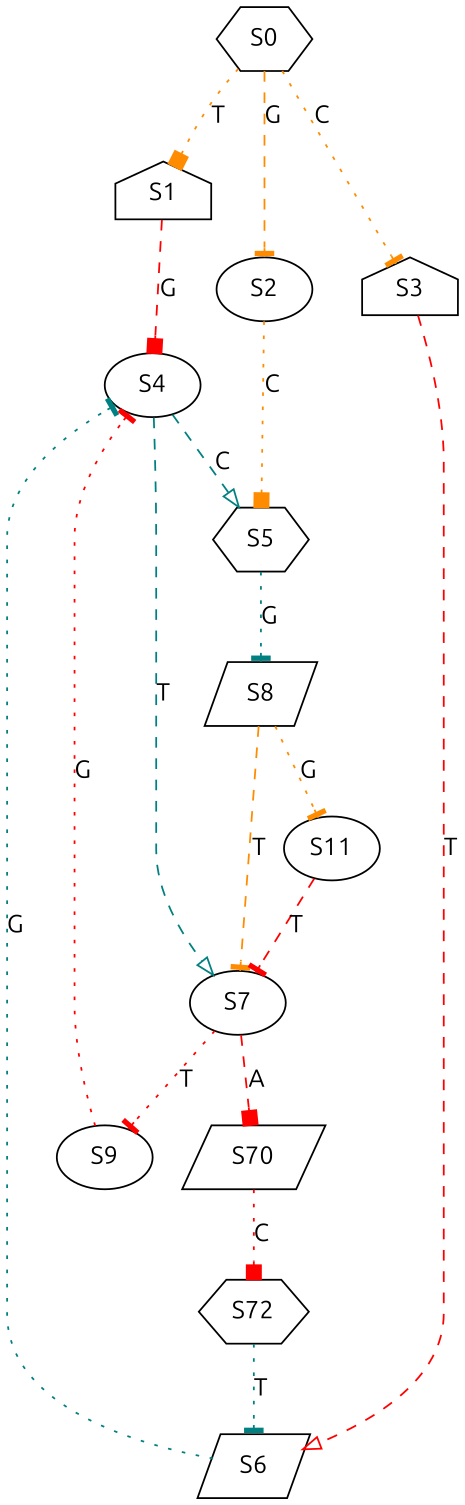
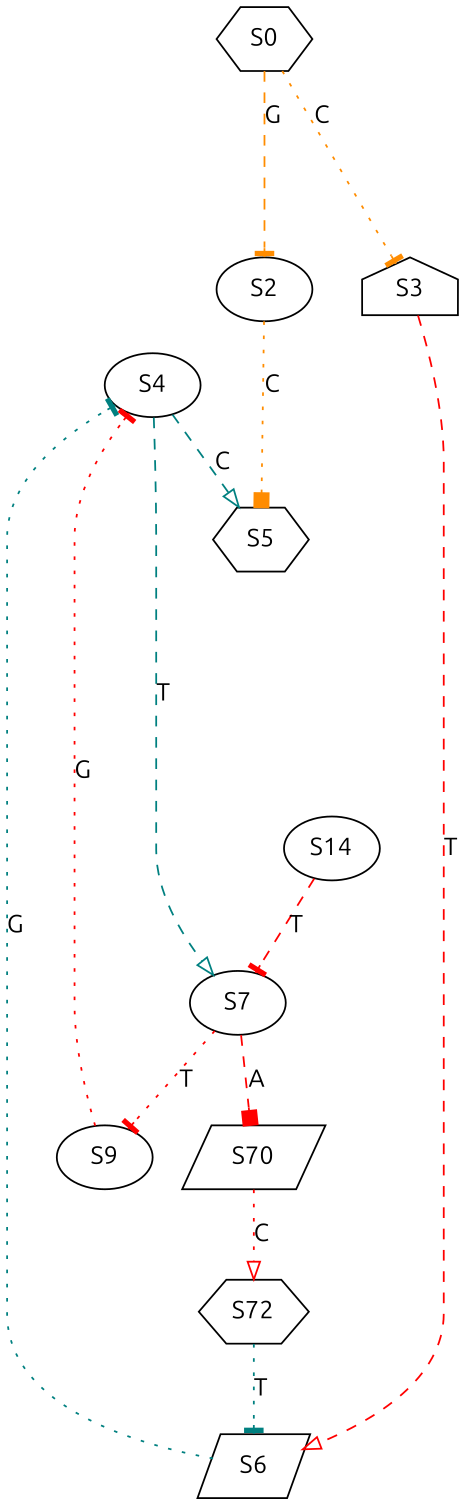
(163, 193) -> none
(261, 694) -> none
(332, 848) -> (332, 848)
(254, 1226) -> (254, 1226)
